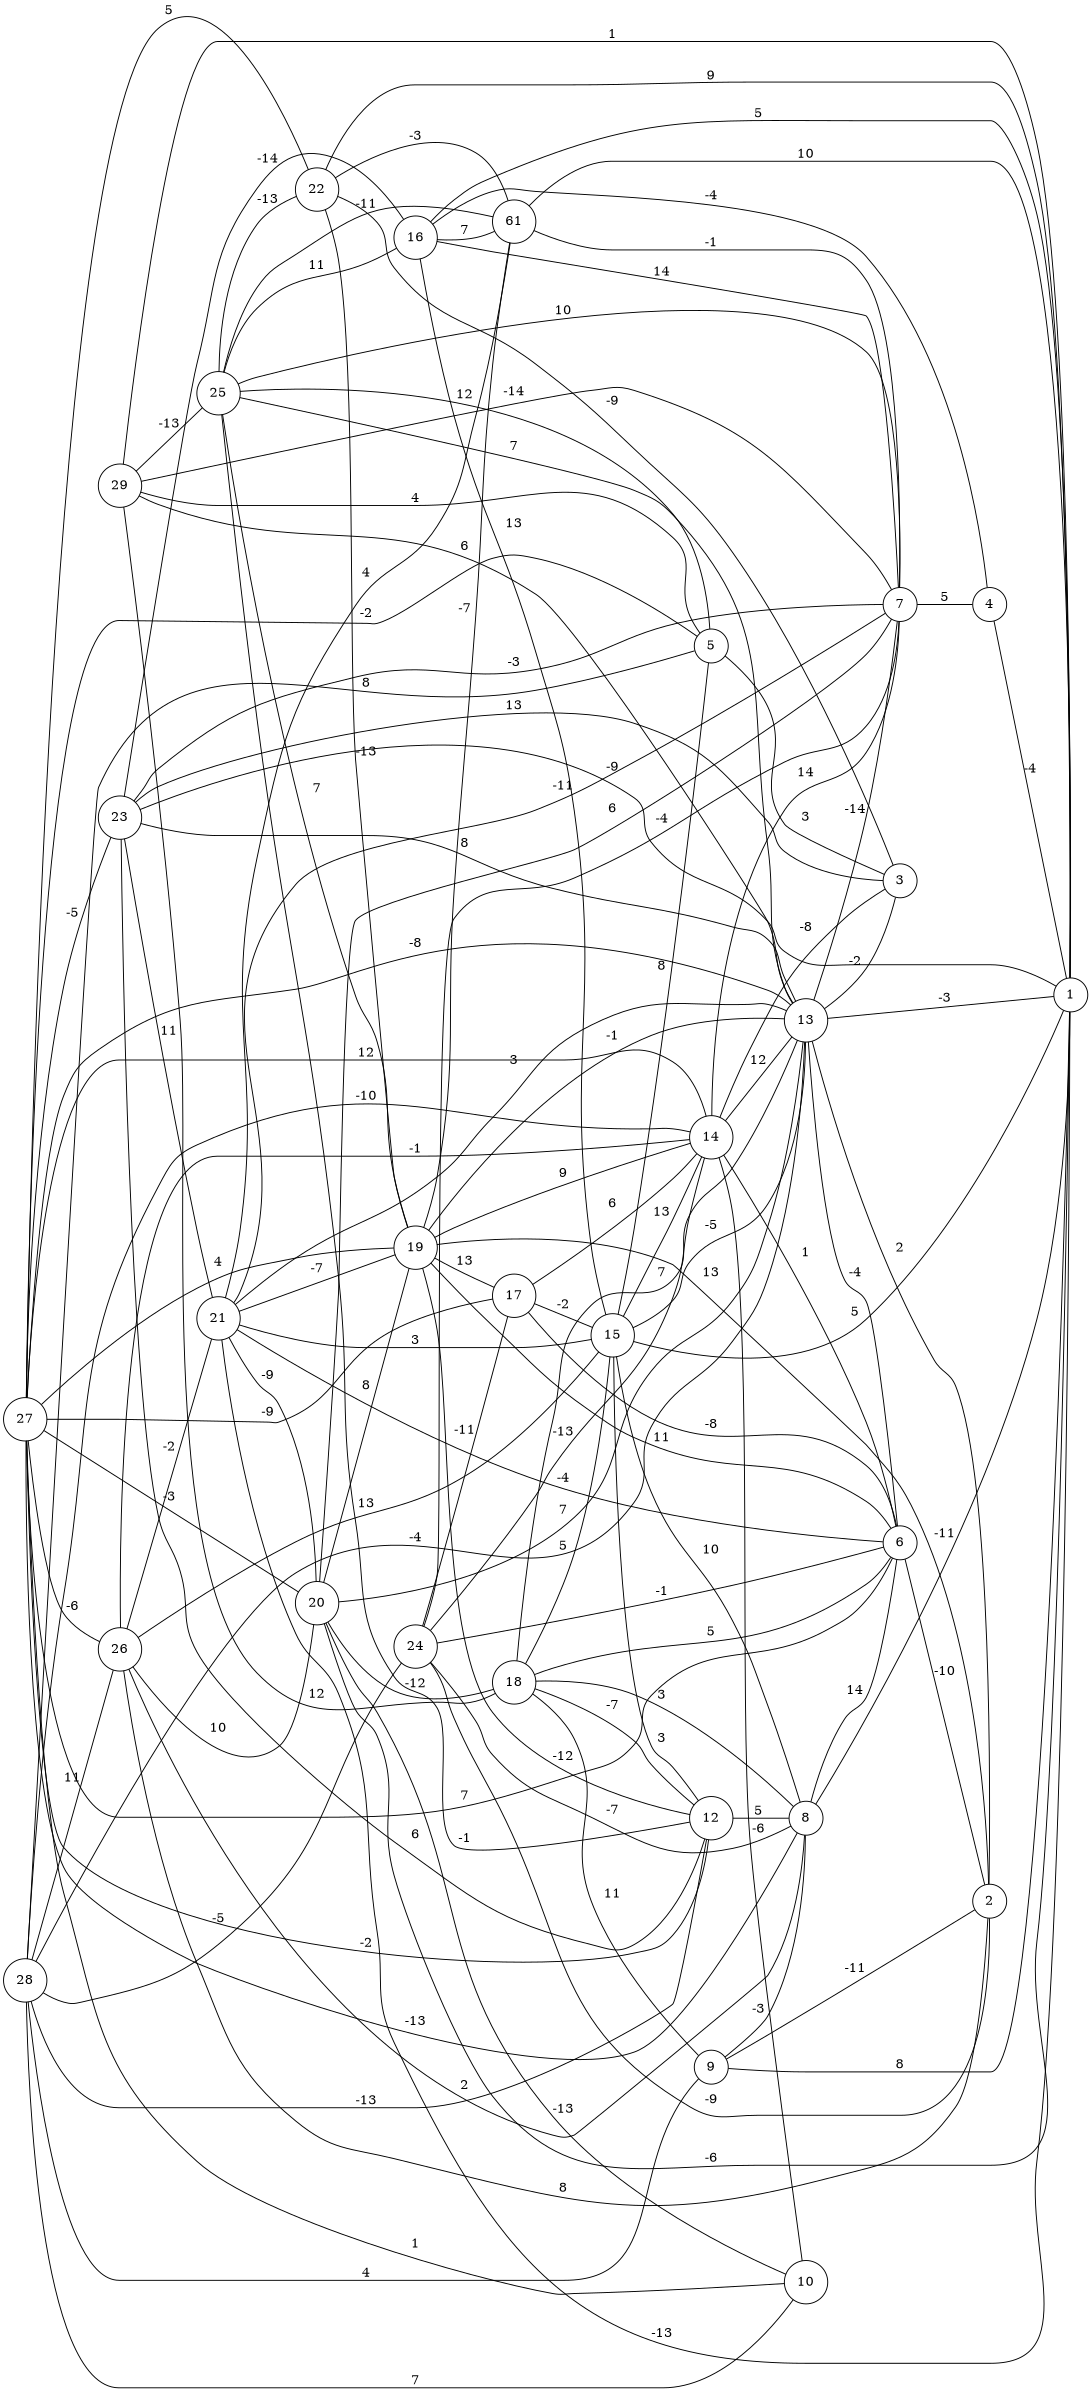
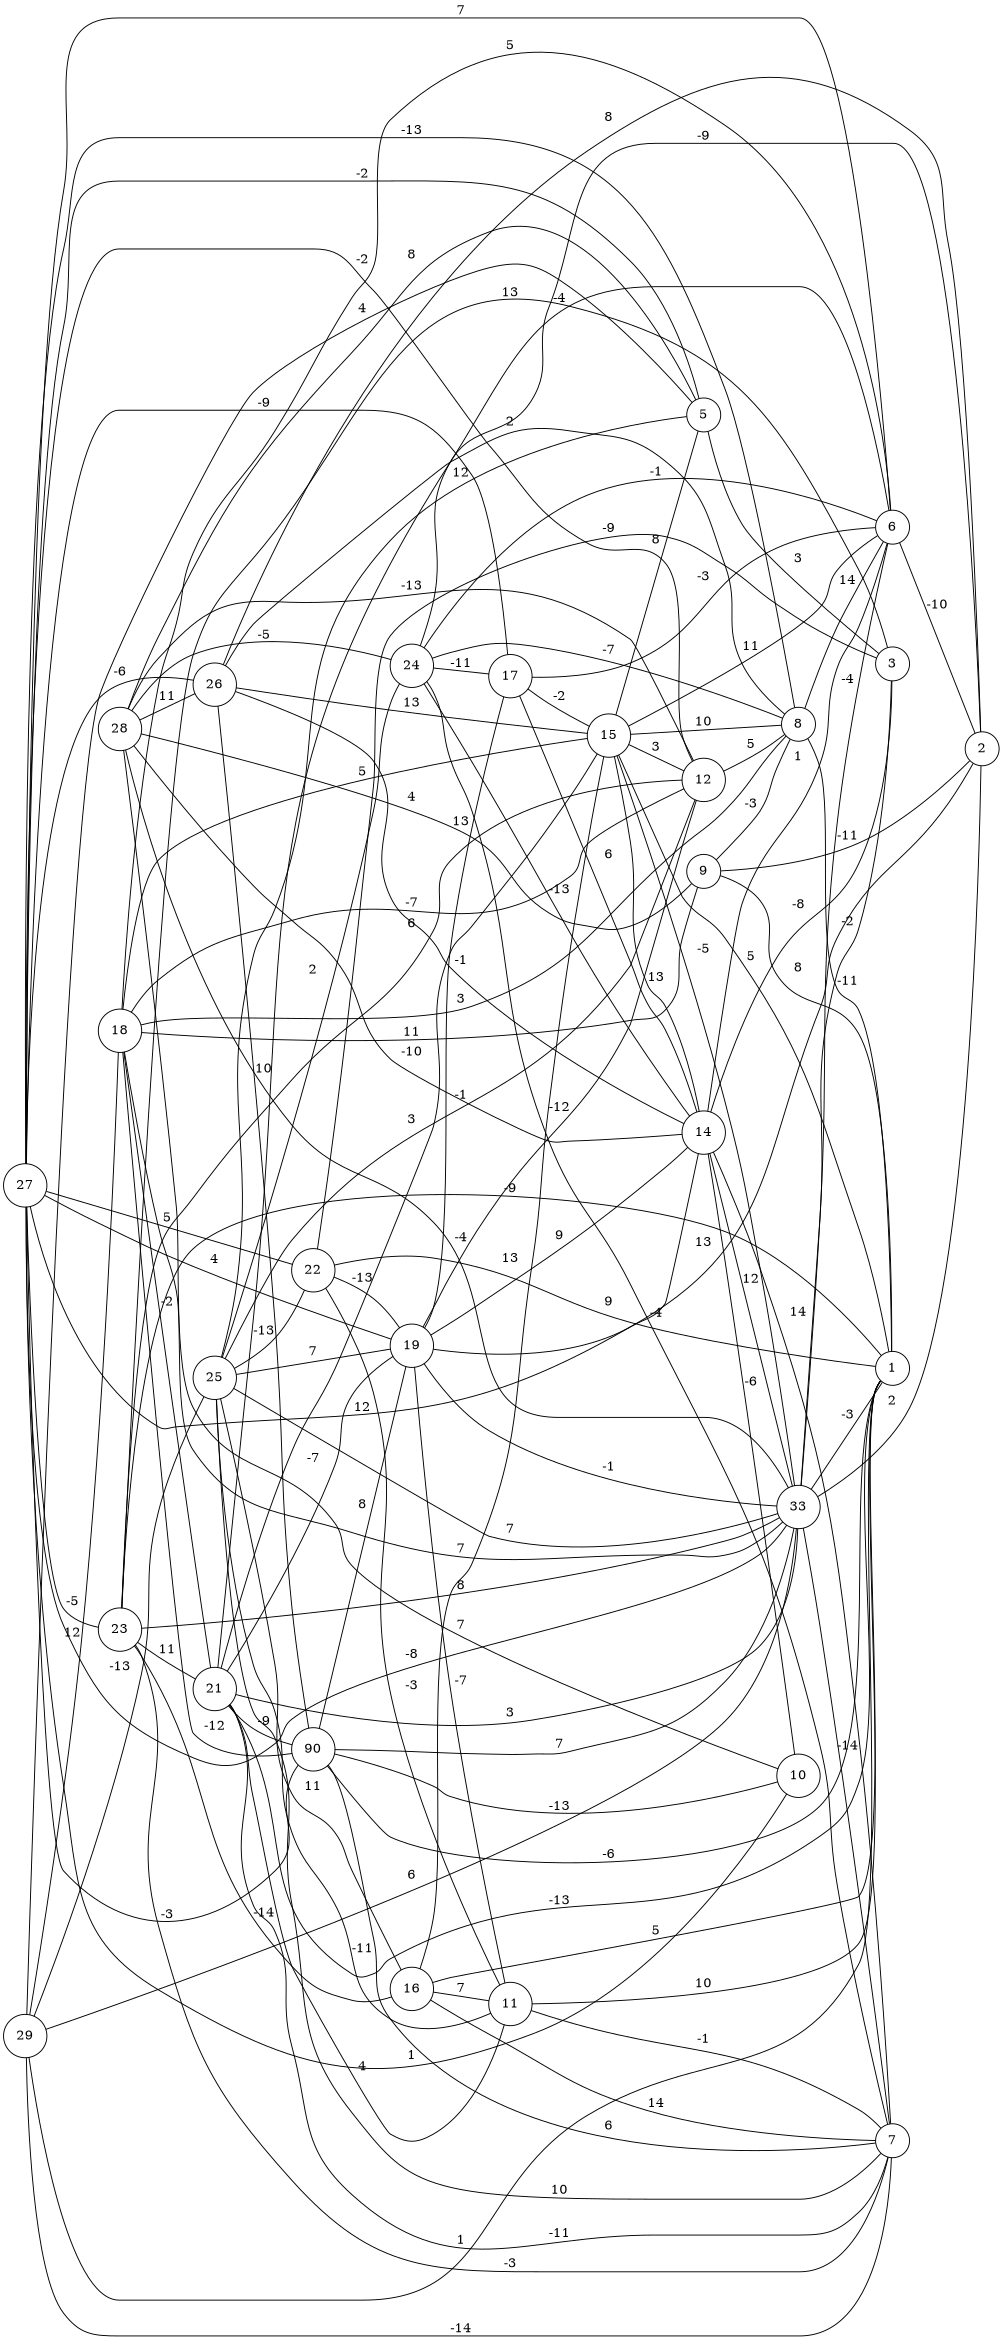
(514, 222) -> (510, 2004)
(990, 604) -> none
none -> (326, 1006)
(806, 1020) -> (799, 1507)
(711, 1424) -> (704, 577)
(652, 1445) -> (768, 647)
(169, 1484) -> (166, 1360)
(317, 1603) -> (313, 1749)
